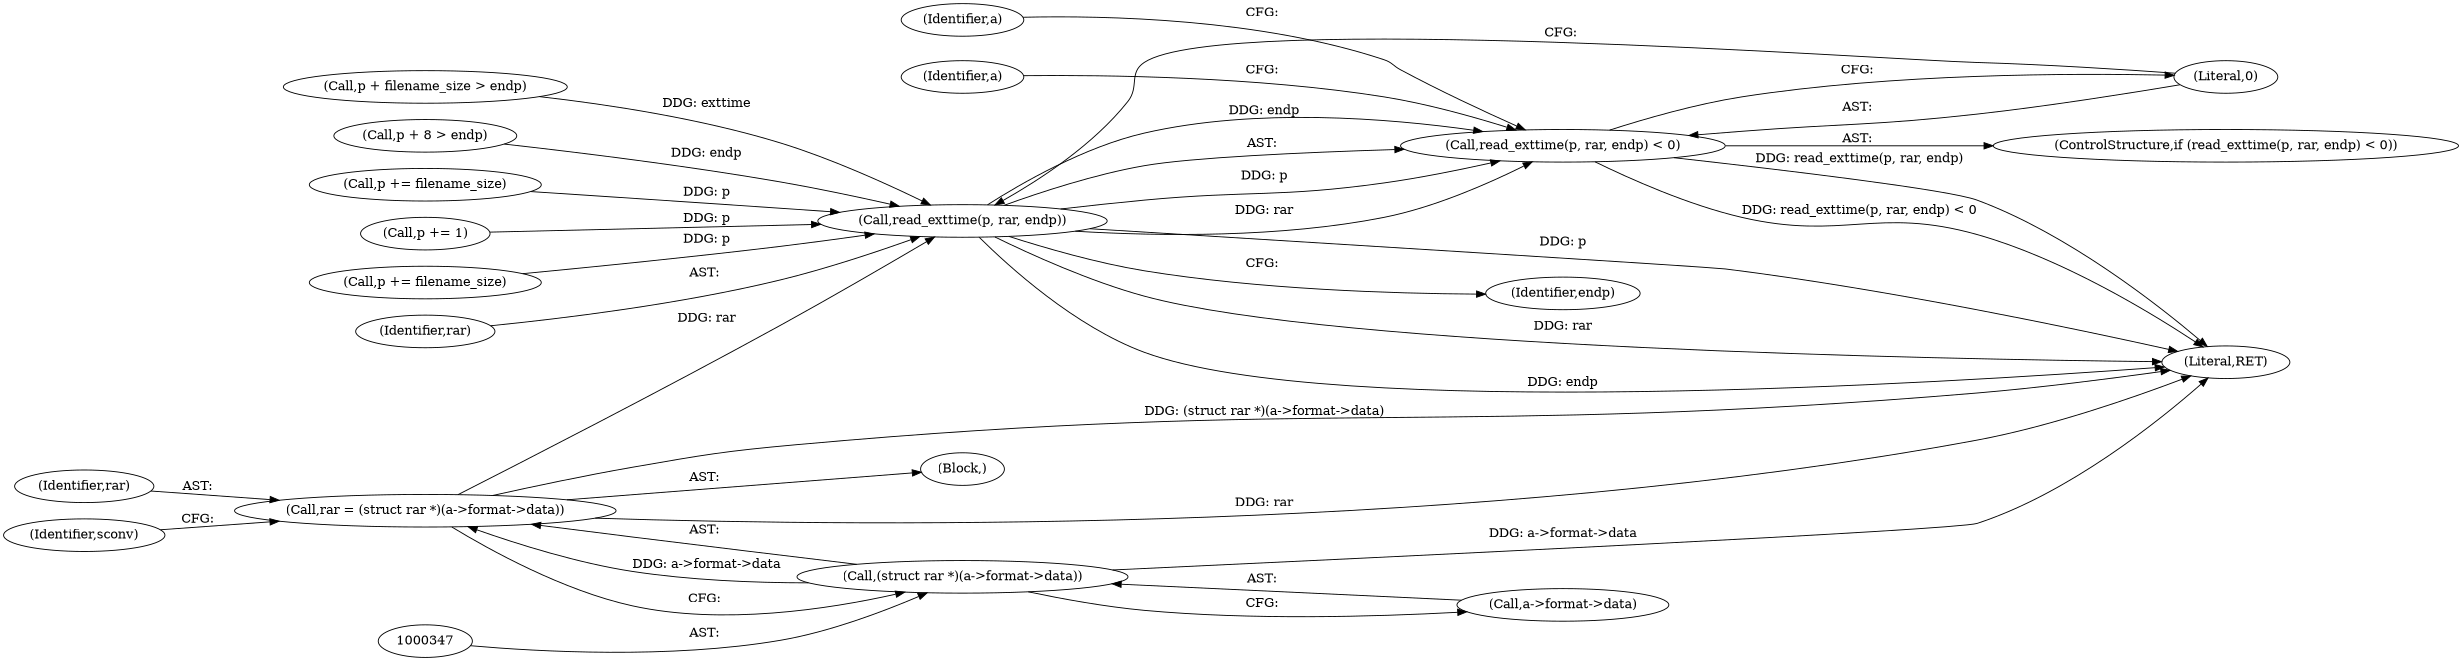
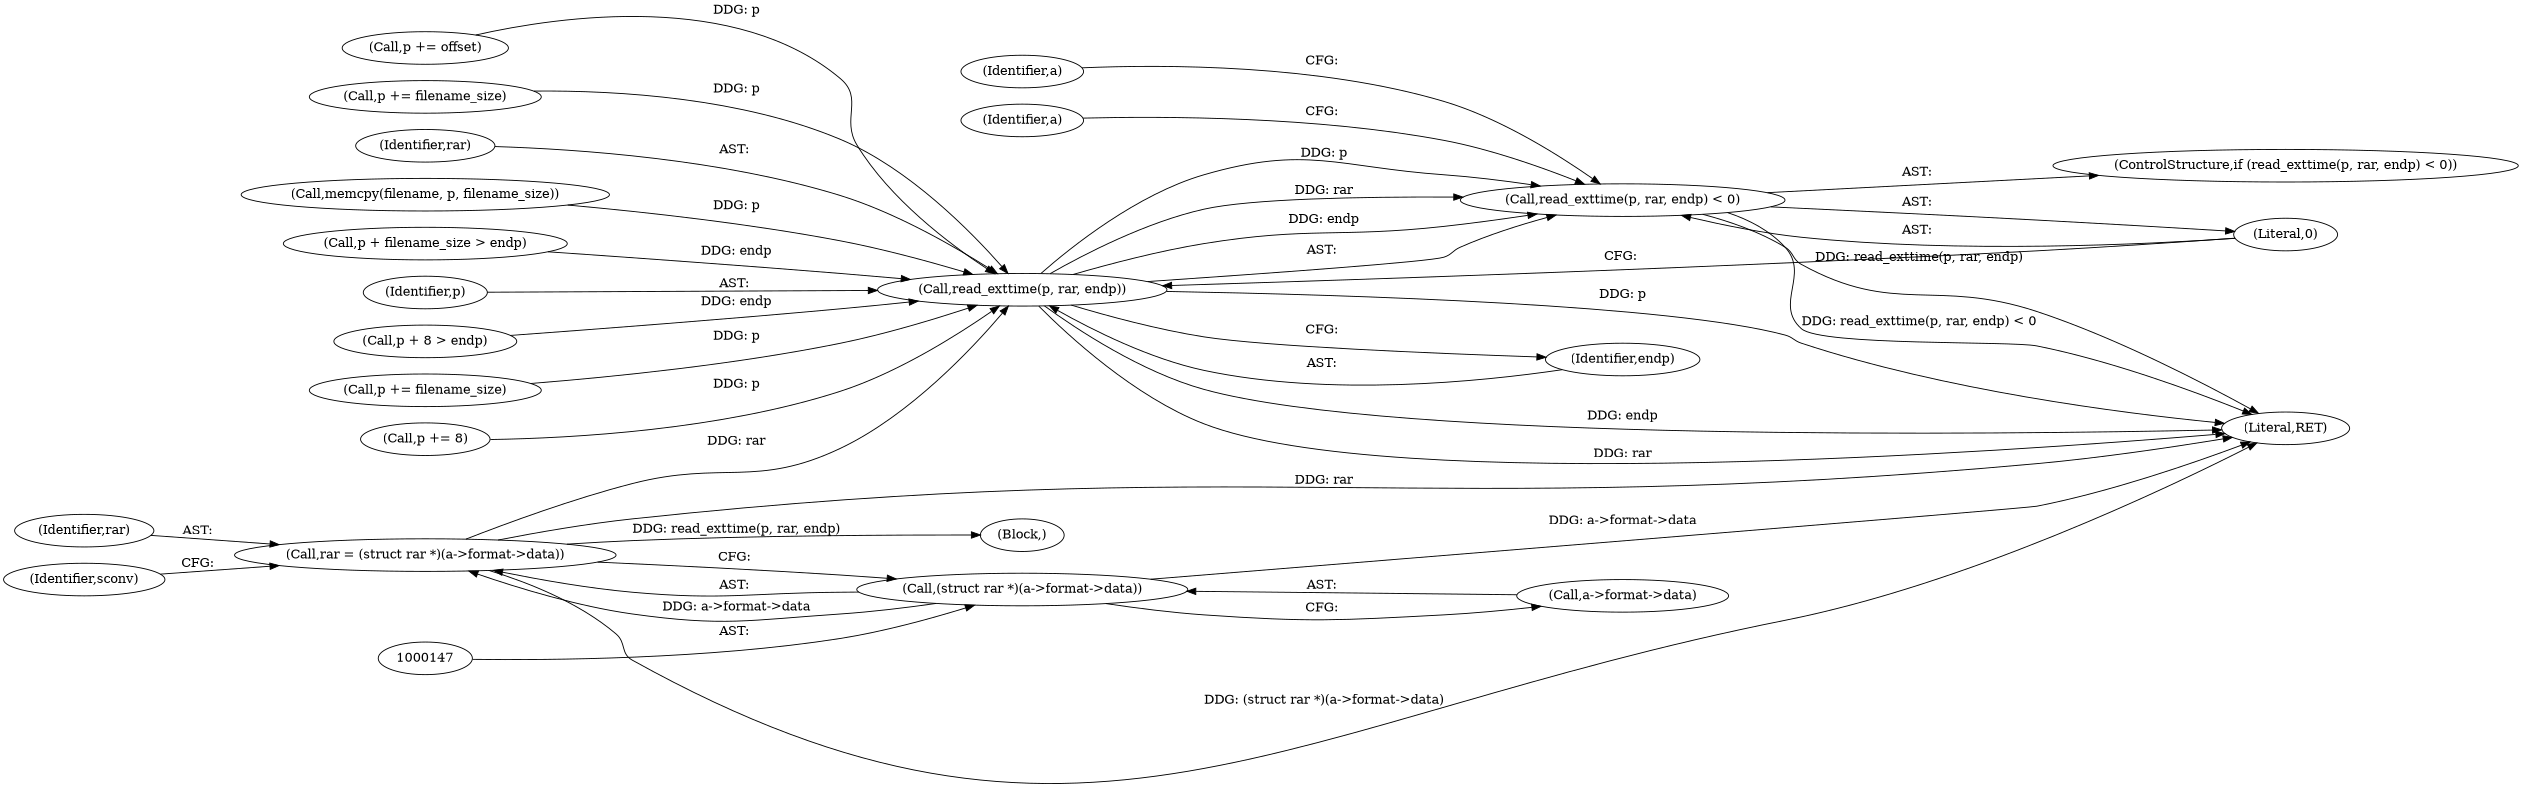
none -> (425, 48)
(1859, 70) -> (1919, 202)
(707, 104) -> (736, 251)
none -> (425, 195)
(425, 234) -> (425, 439)
none -> (425, 292)
none -> (1304, 383)
(707, 478) -> (736, 529)
(425, 641) -> (425, 658)
